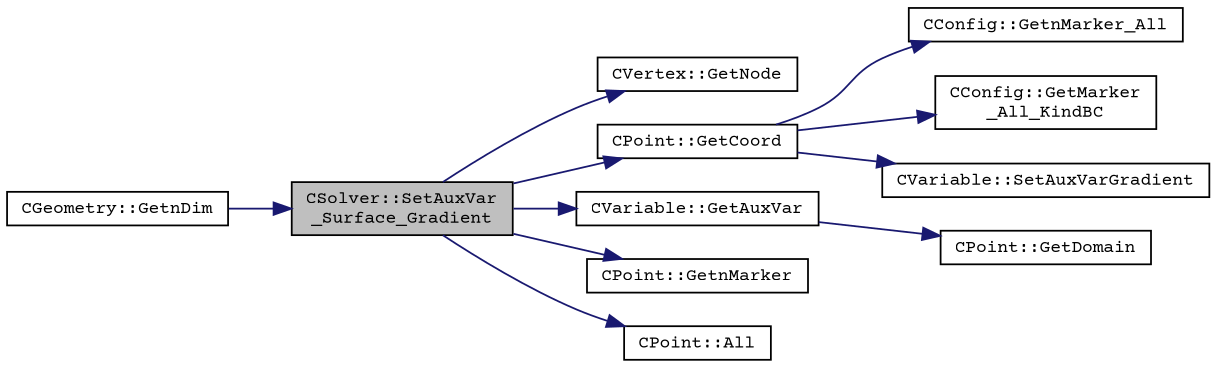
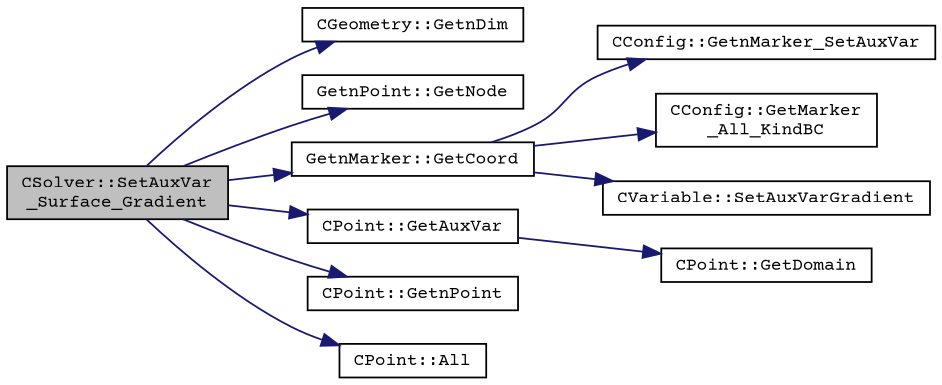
(1046, 25) -> (766, 42)
(697, 74) -> (413, 92)
(697, 141) -> (413, 159)
(251, 209) -> (227, 99)
(697, 209) -> (413, 226)
(697, 276) -> (413, 293)
